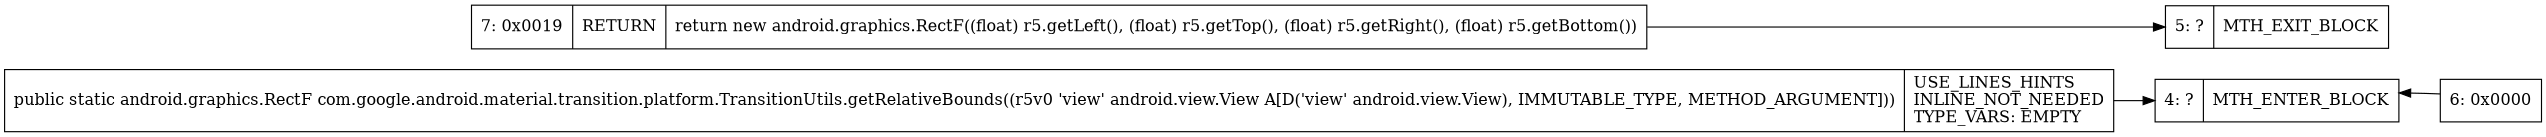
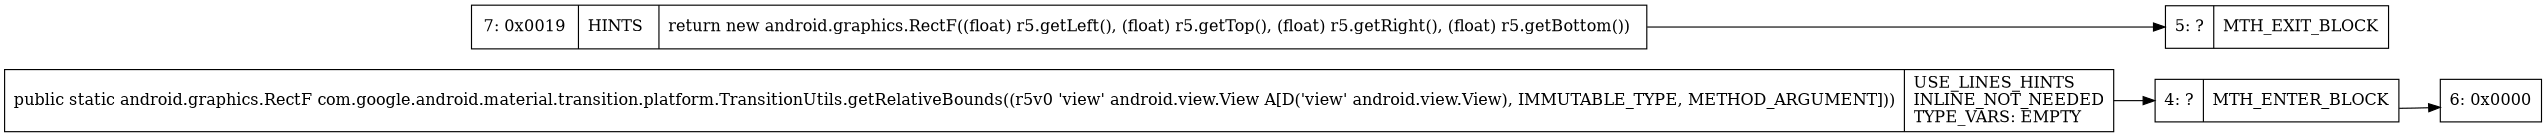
(619, 26) -> (616, 26)
(2426, 93) -> (2414, 108)
